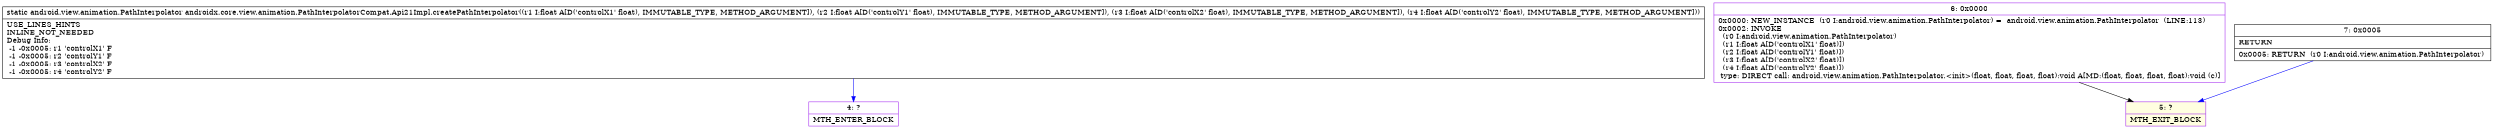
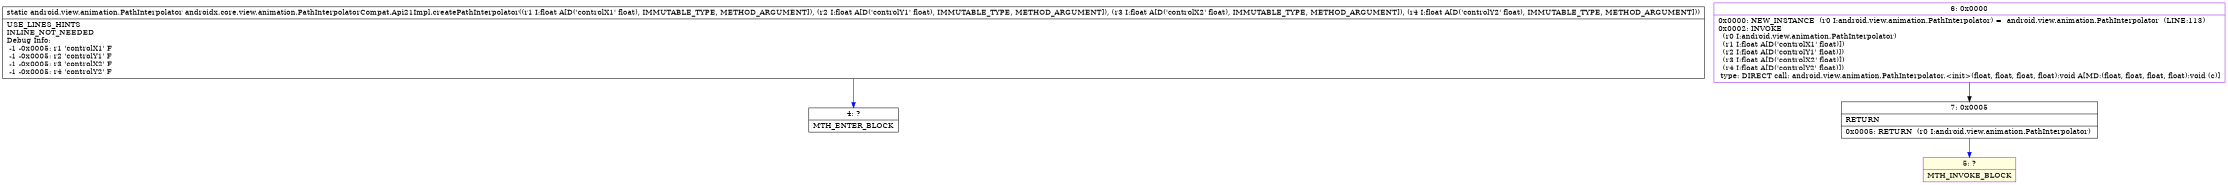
(2104, 91) -> (1969, 89)
(854, 114) -> (854, 120)
(2166, 120) -> (1969, 176)
